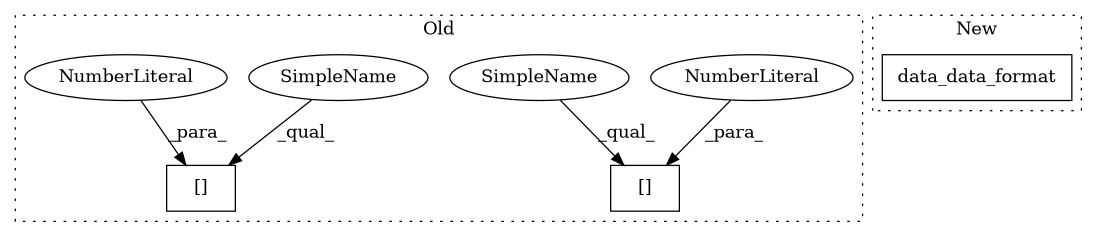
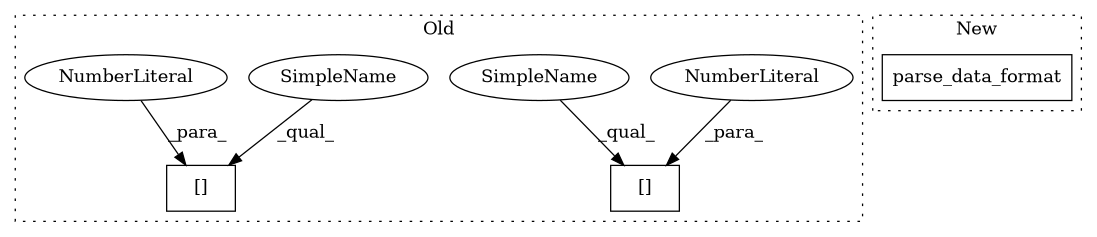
(977, 78) -> (977, 78)
